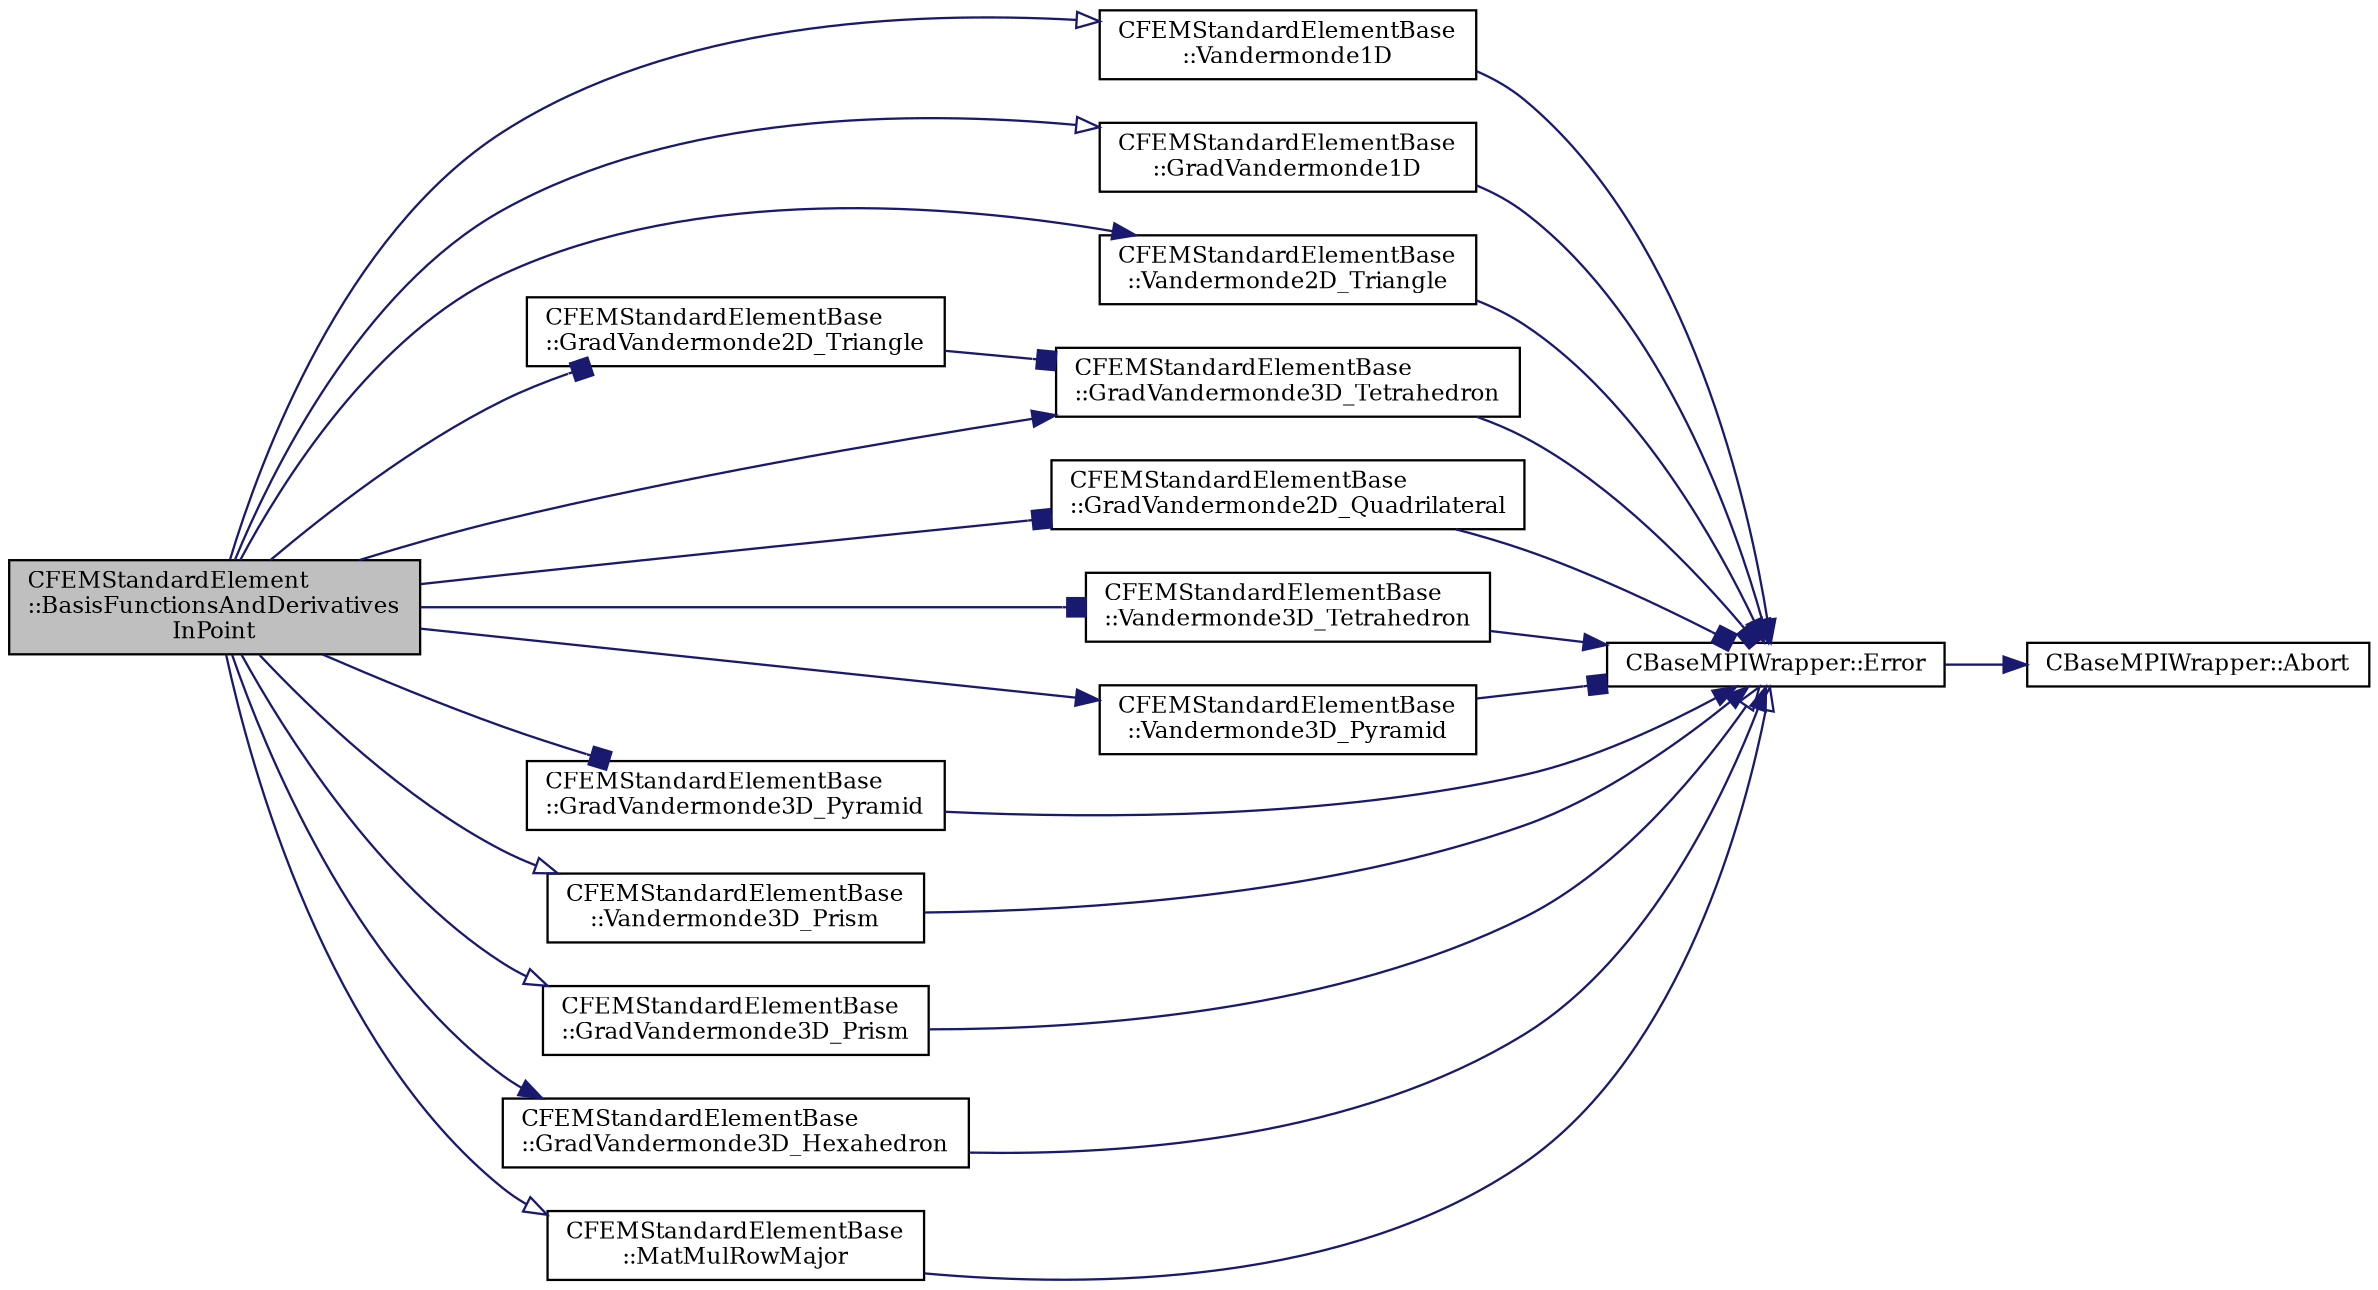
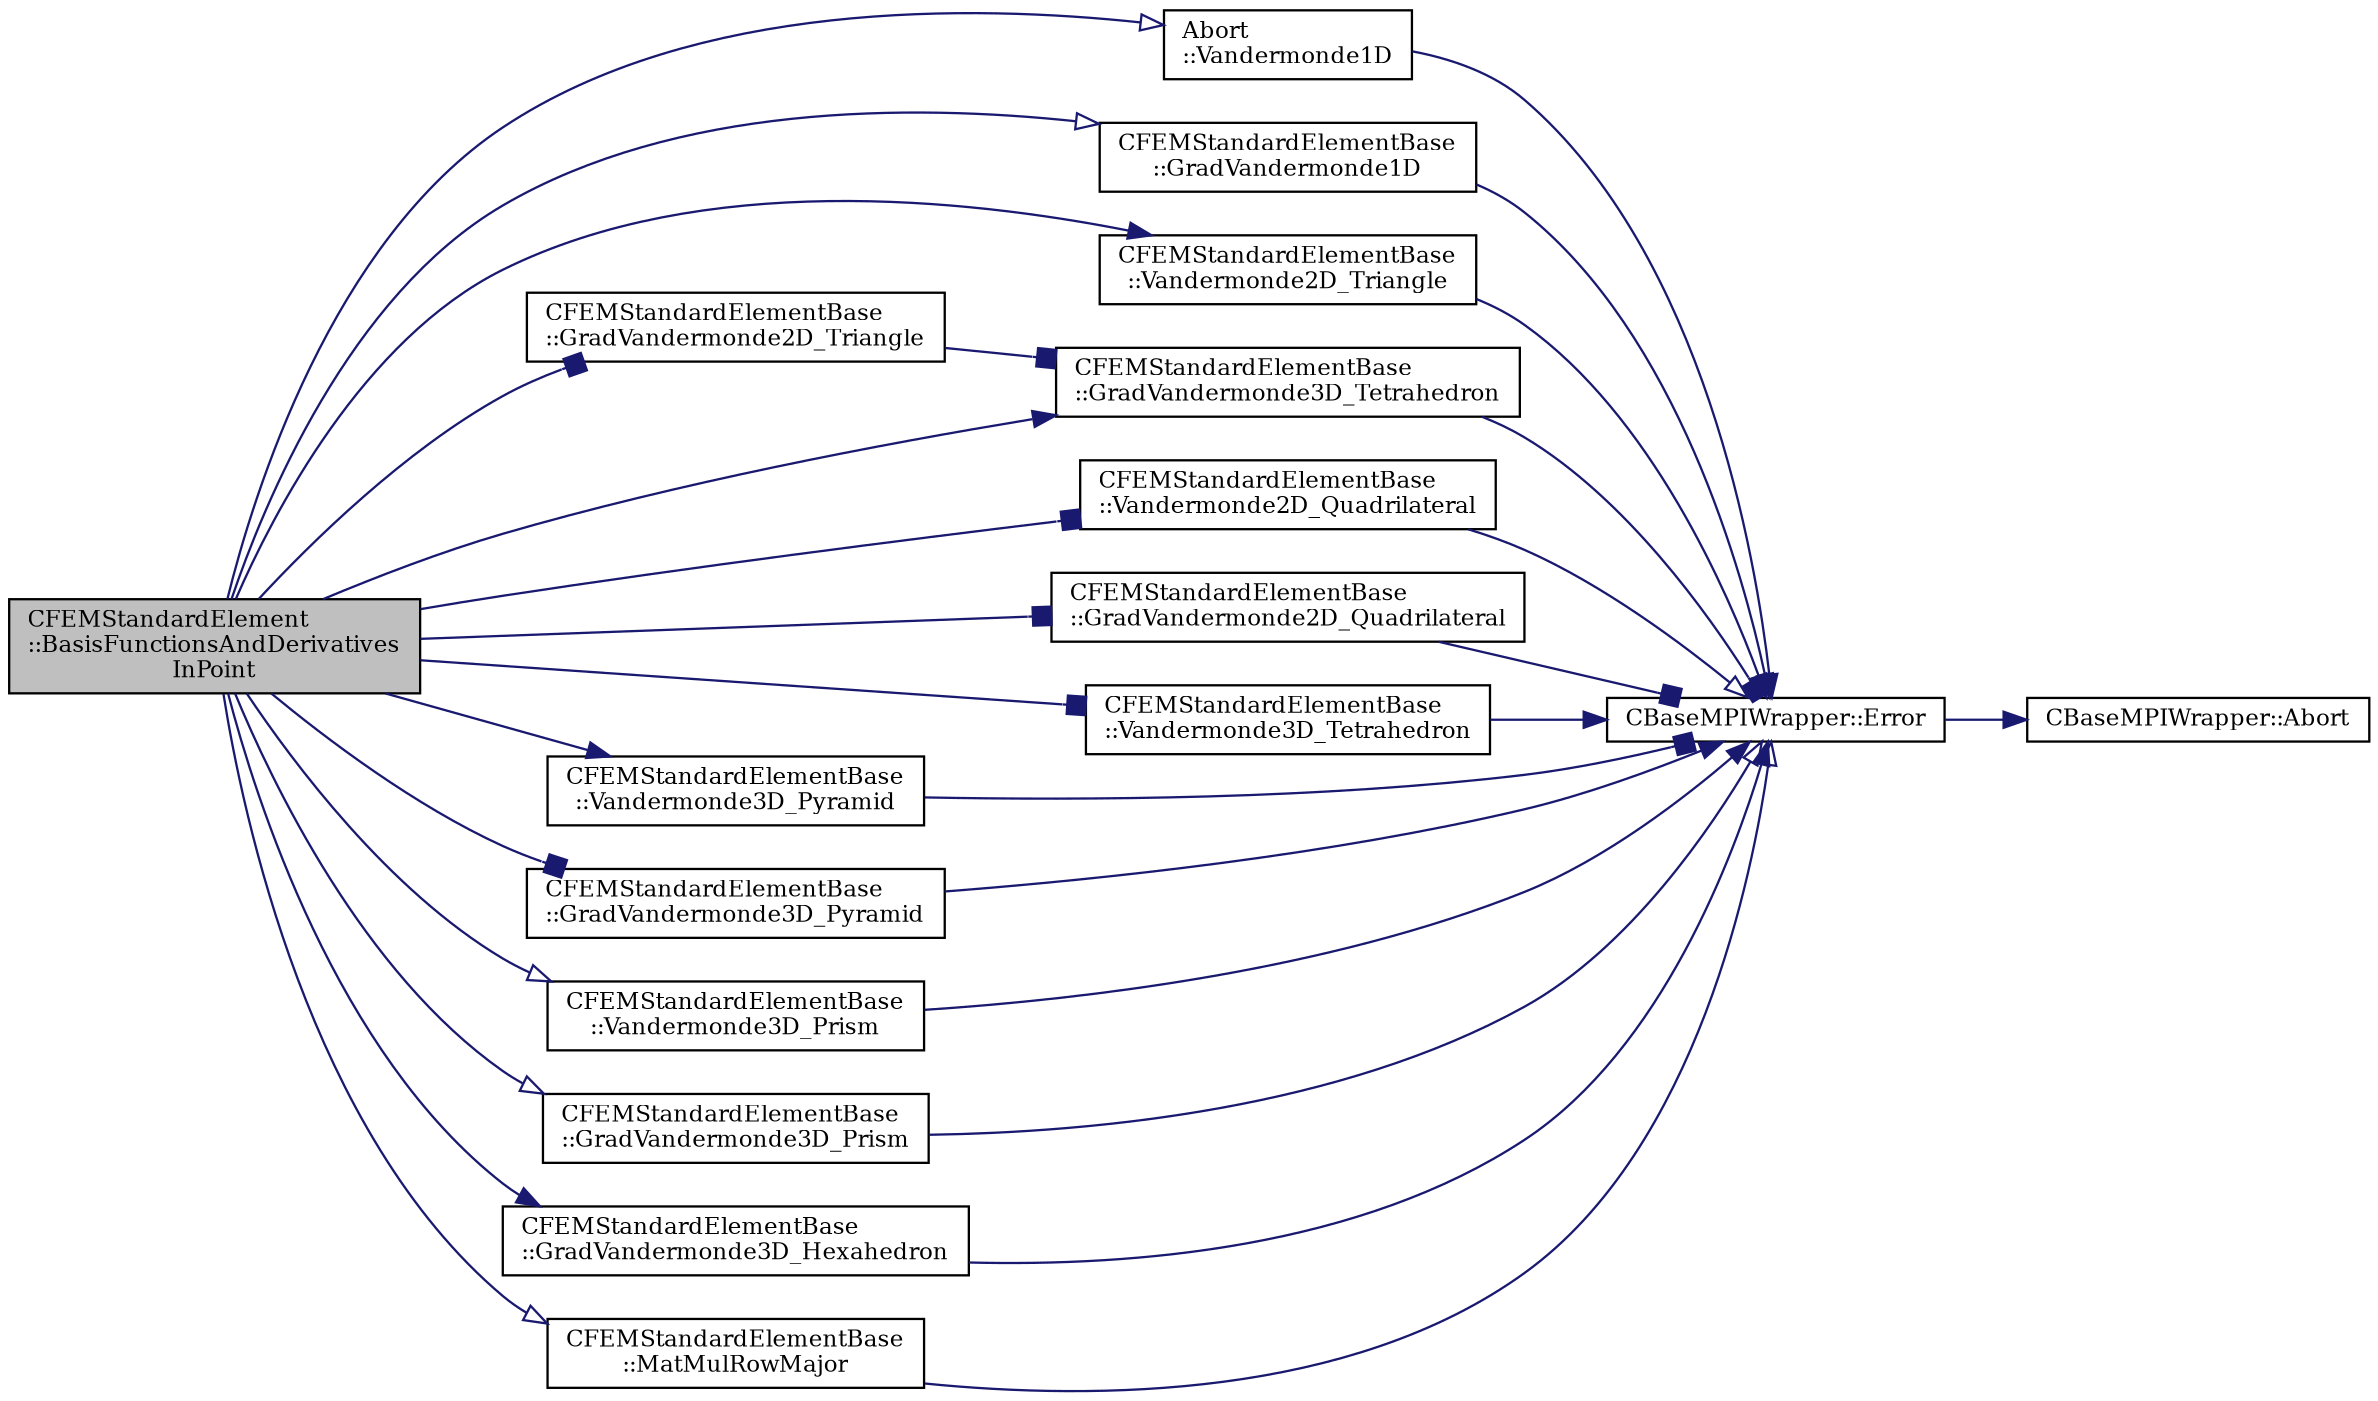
(1288, 45) -> (1288, 45)
none -> (1288, 495)
